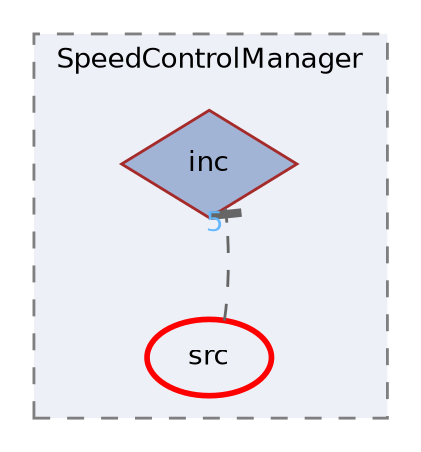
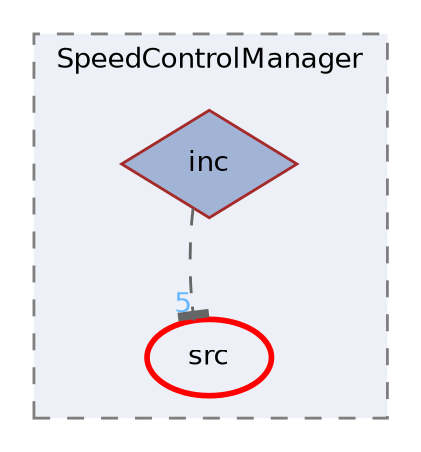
(228, 272) -> (190, 258)
